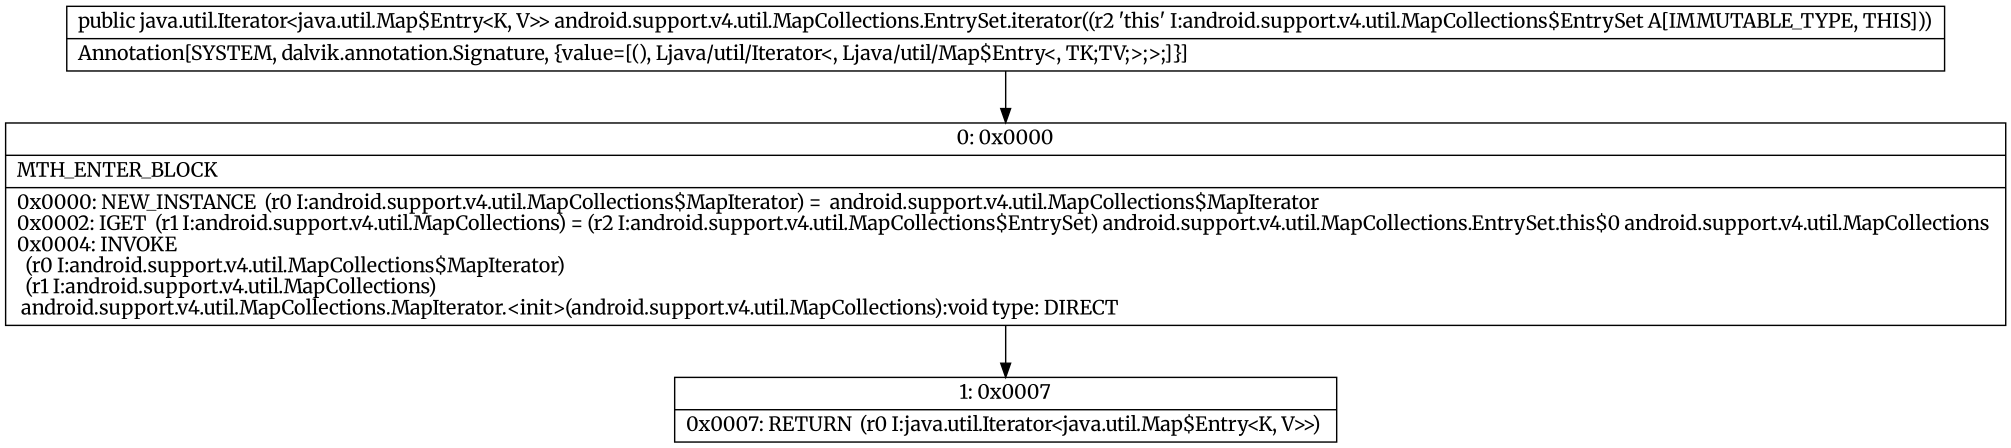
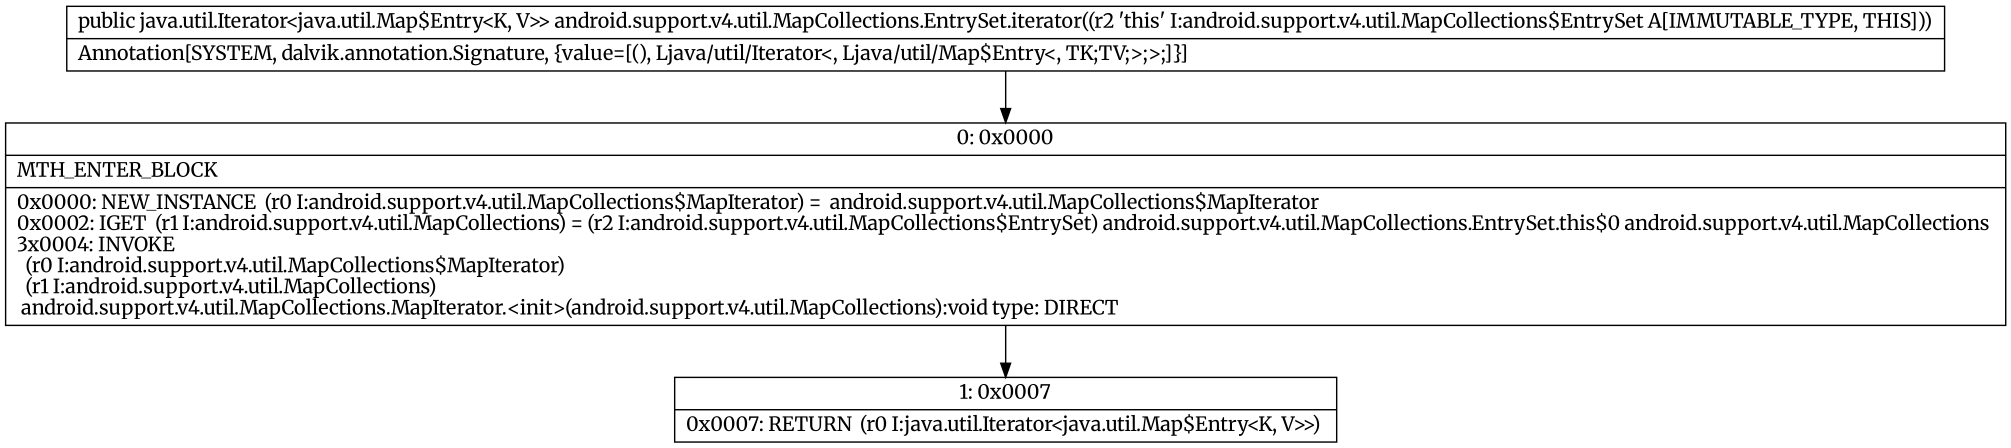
(102, 245) -> (100, 245)
